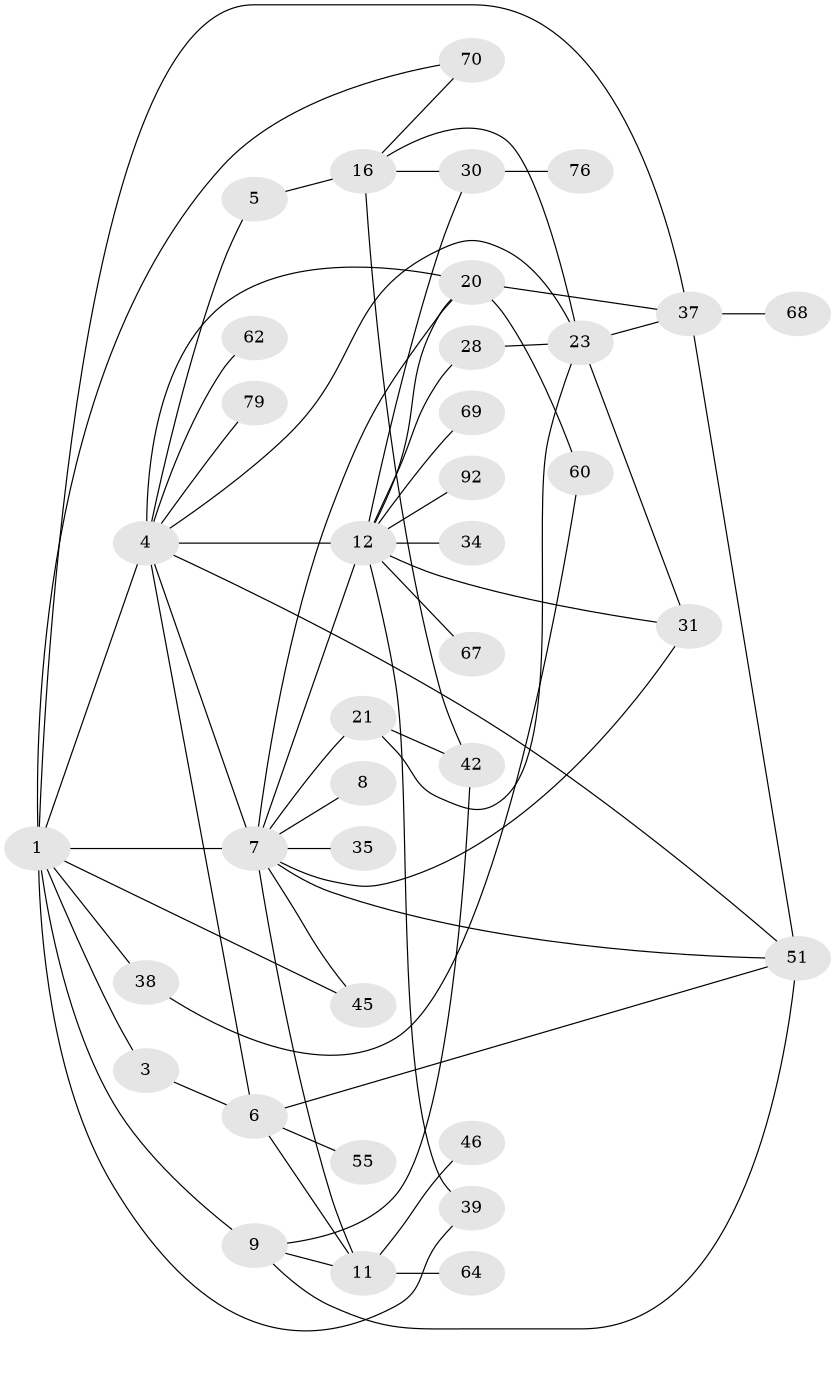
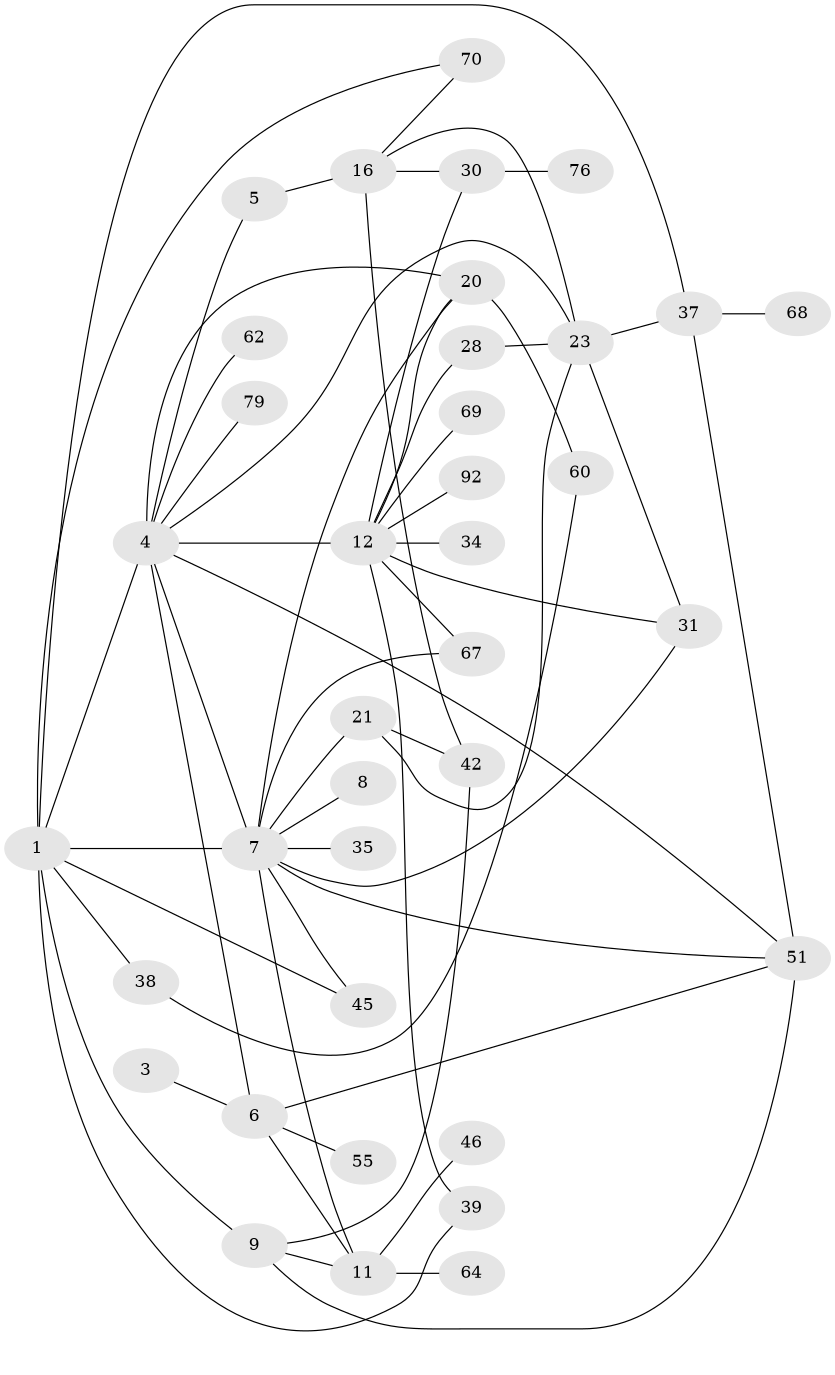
(581, 298) -> none
(309, 696) -> (314, 702)
(87, 961) -> none
